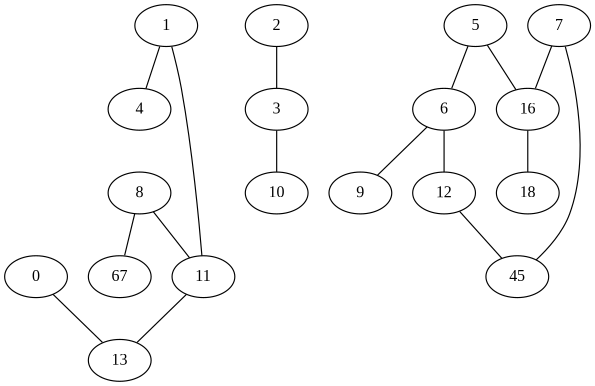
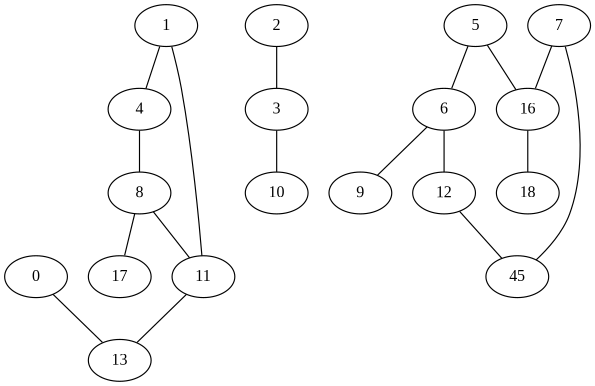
none -> (140, 151)
(120, 277) -> (120, 277)
